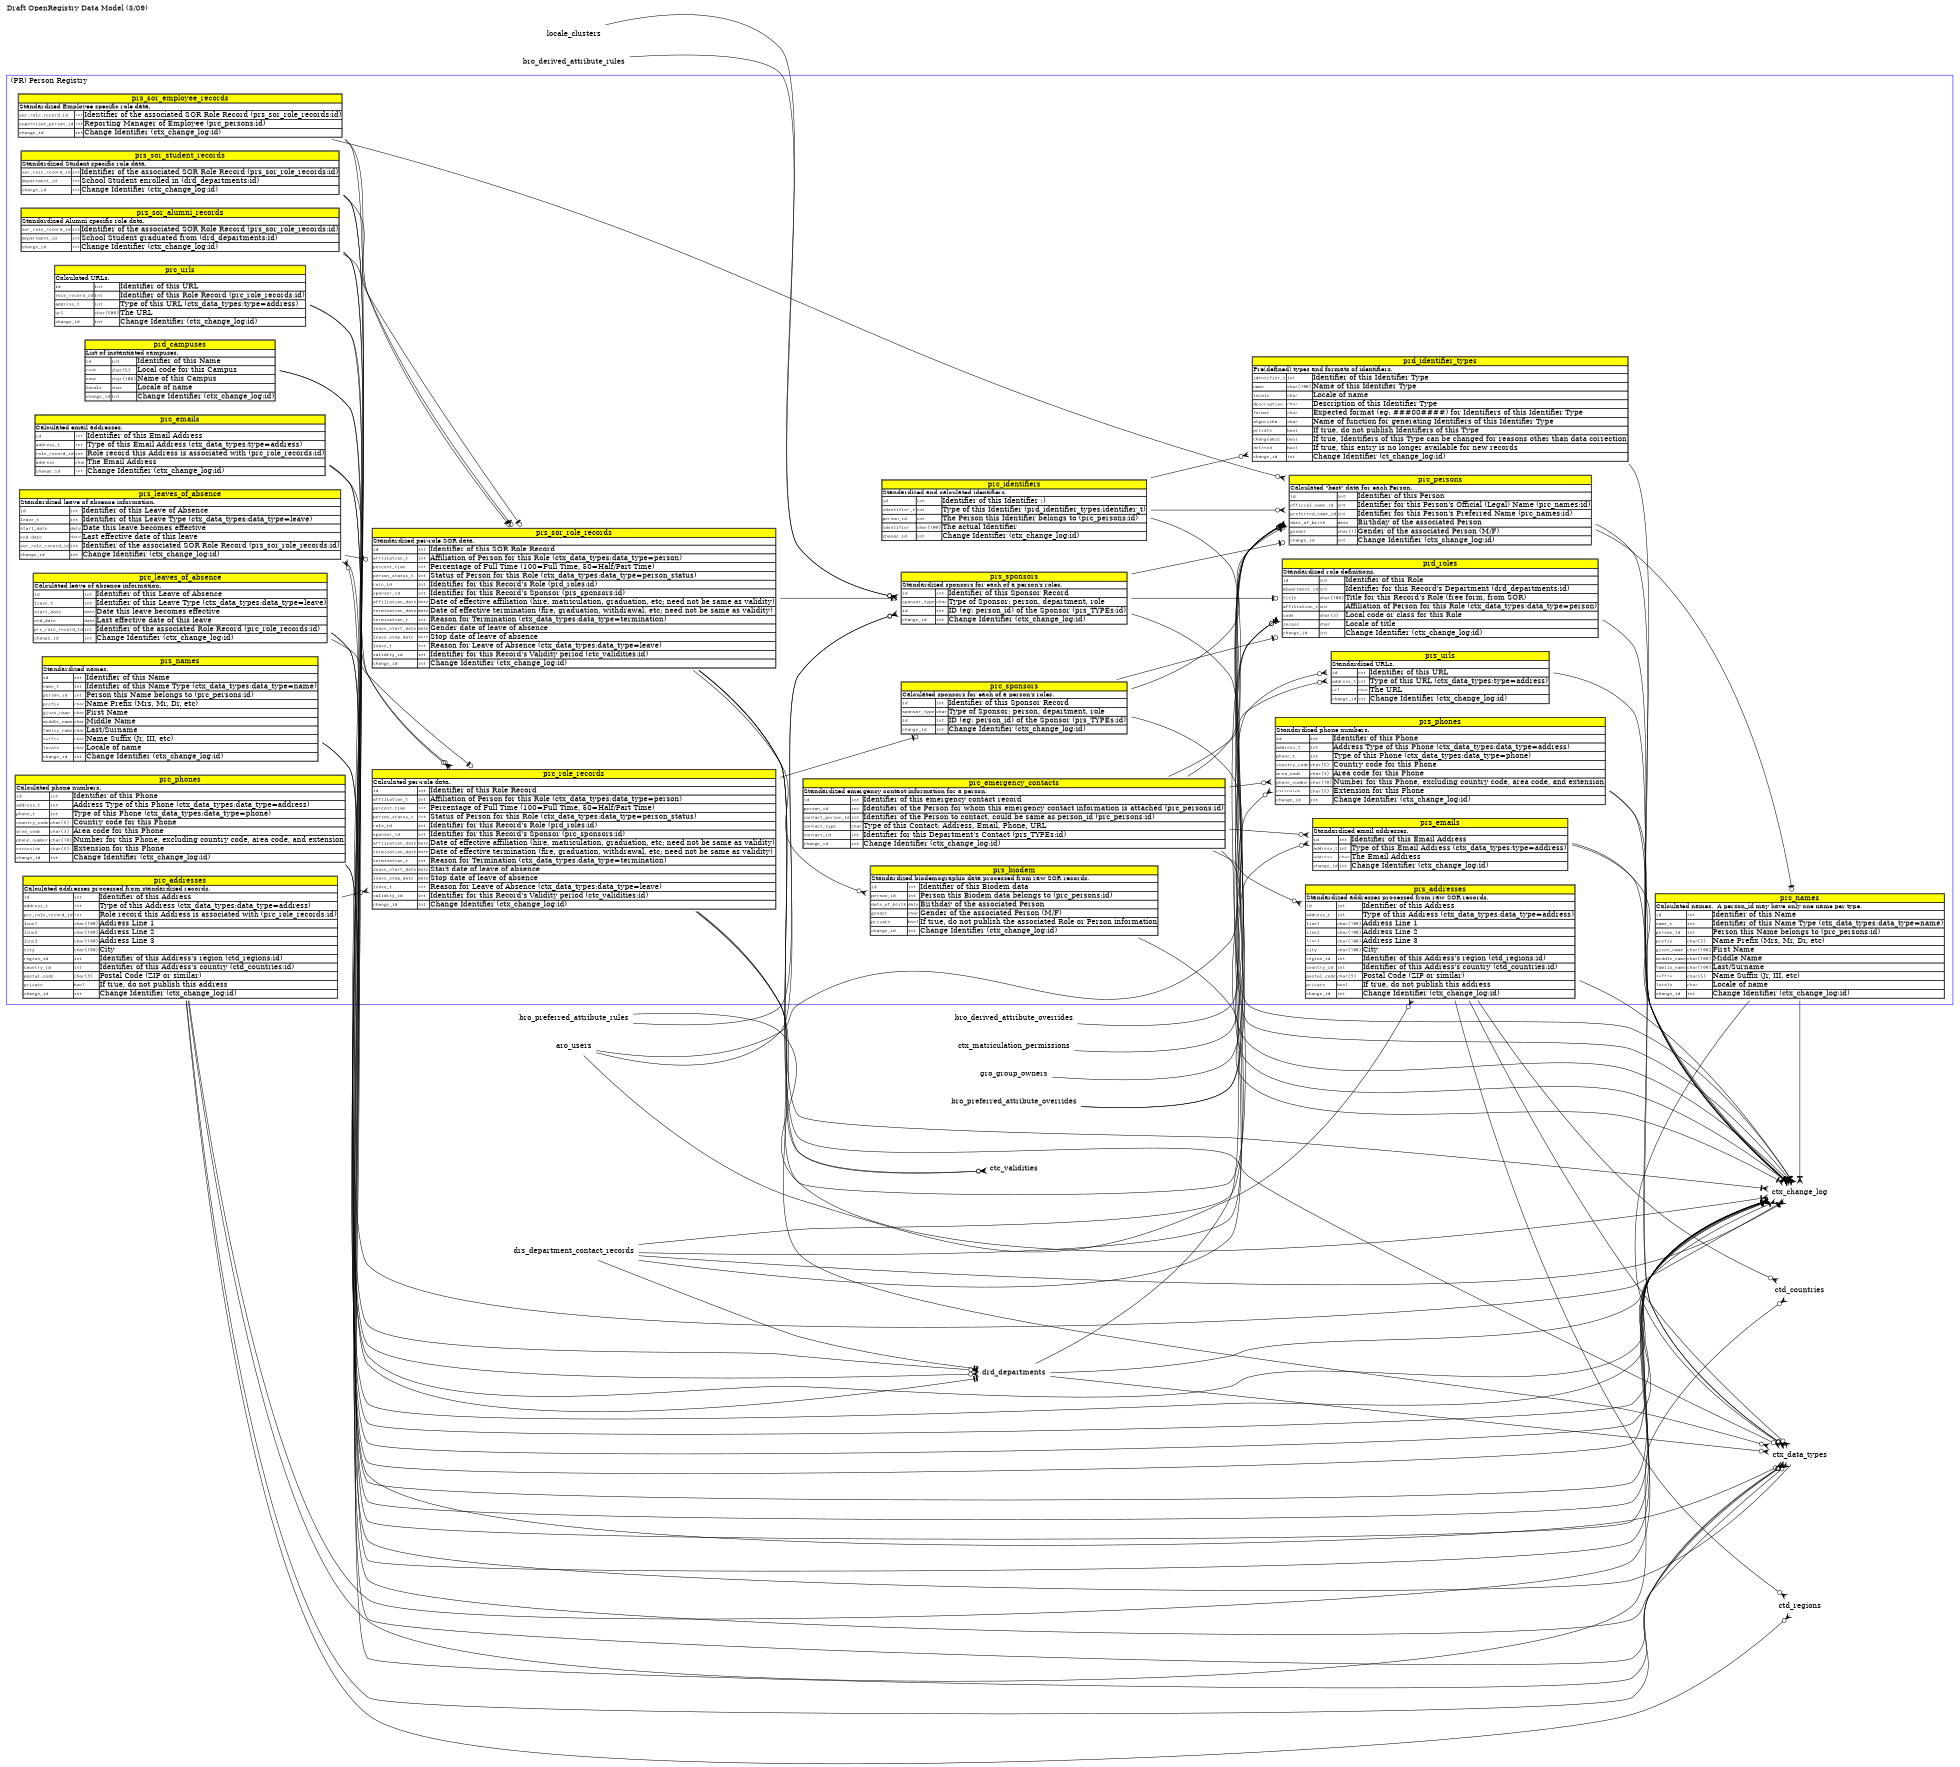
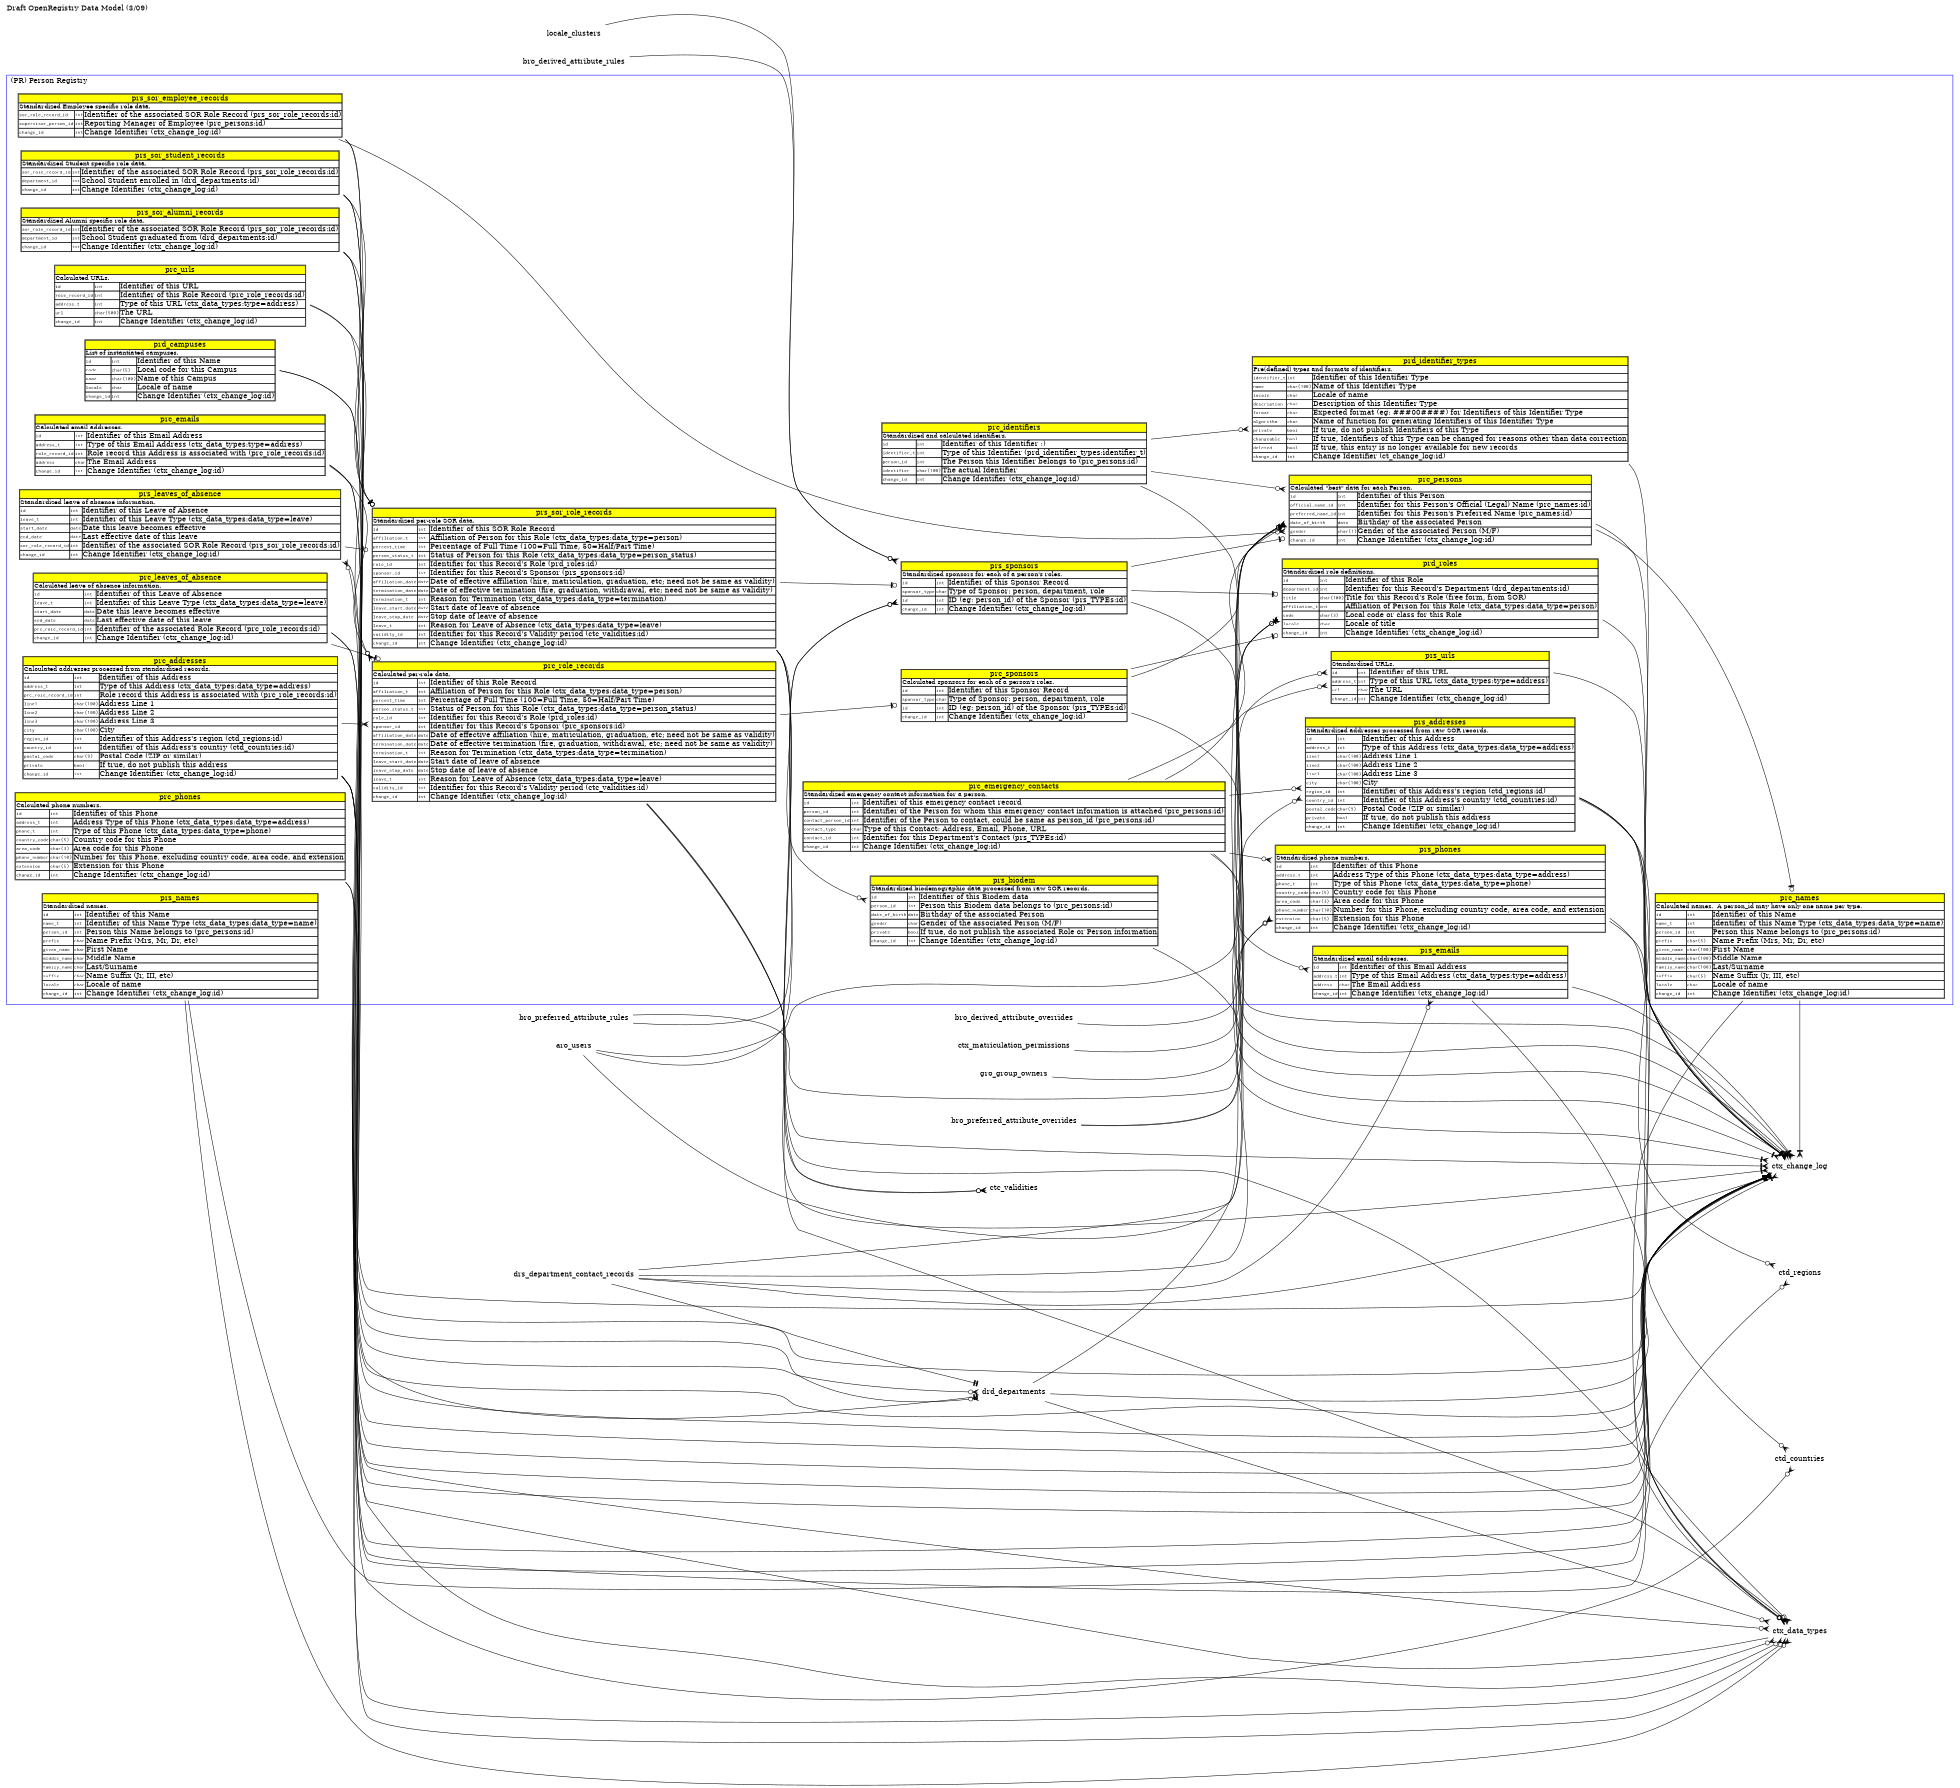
(489, 628) -> (485, 608)
(1242, 877) -> (1238, 1087)
(1124, 998) -> (1125, 985)
